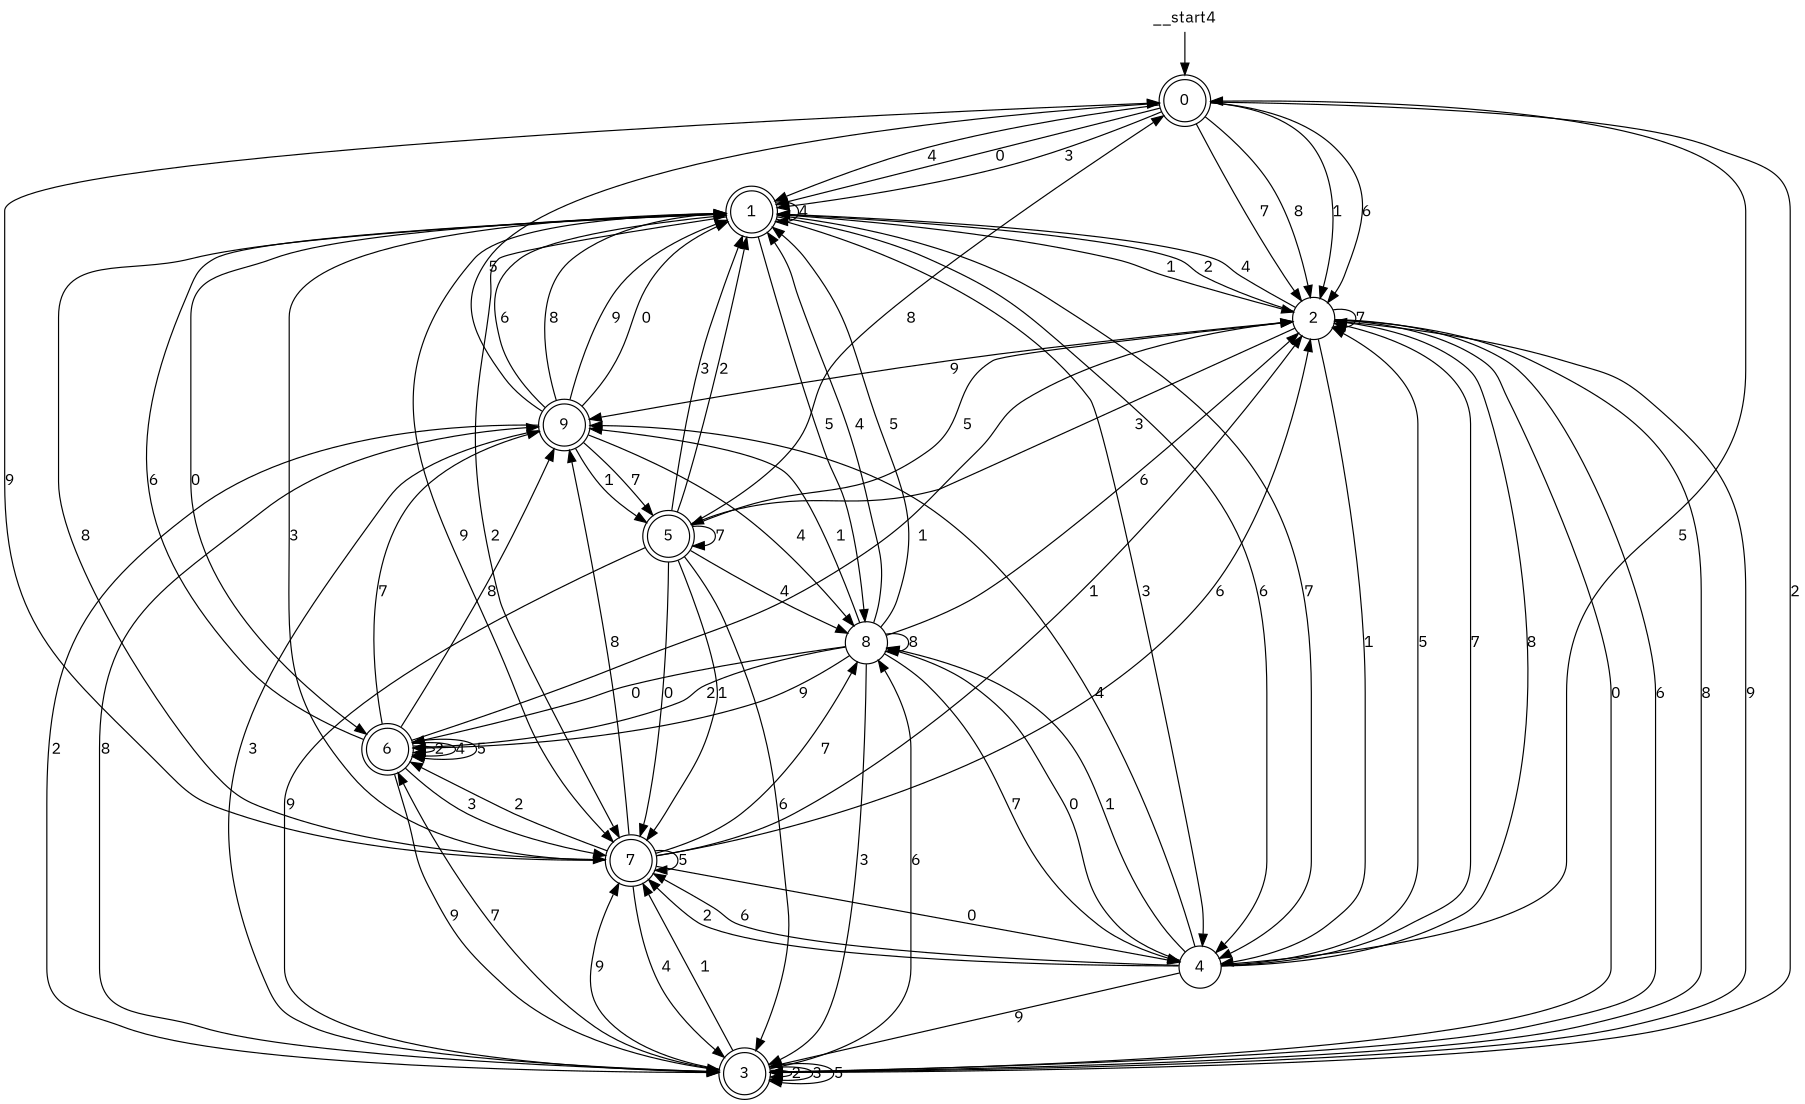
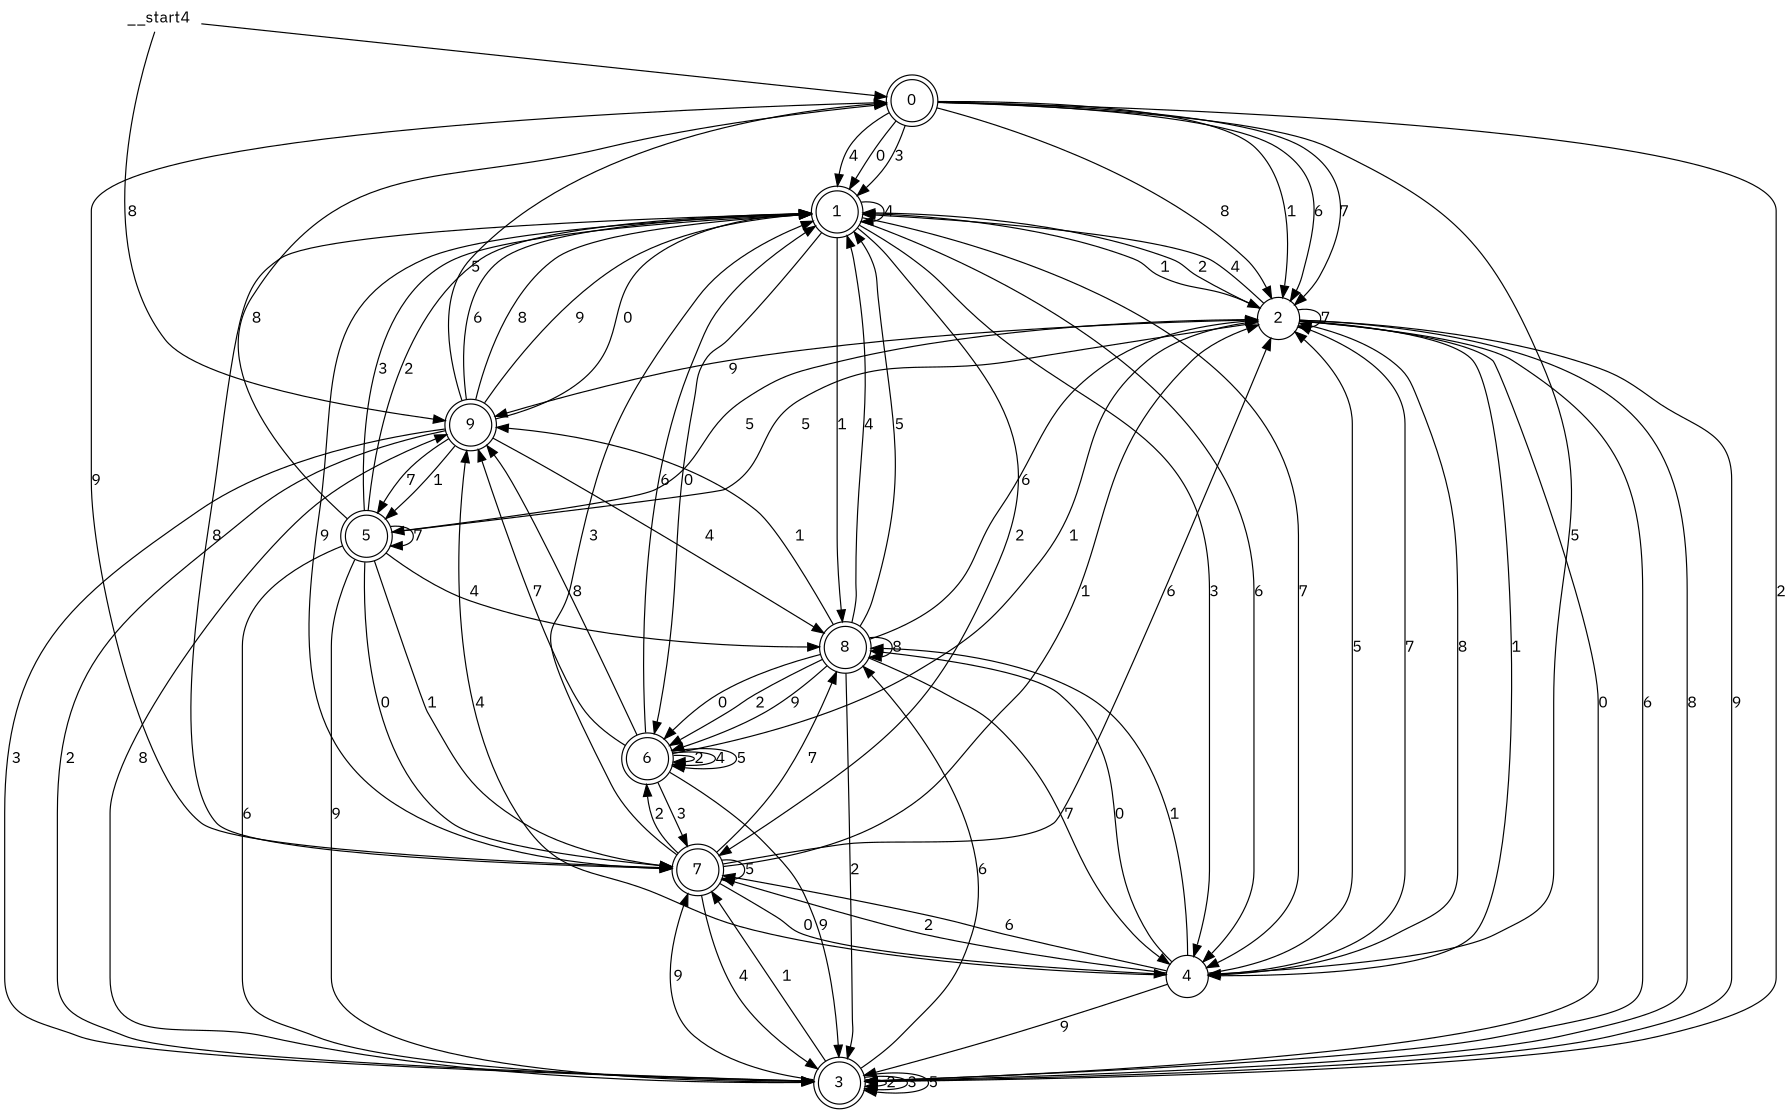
(830, 425) -> (842, 425)
(1140, 425) -> (806, 425)
(1734, 432) -> (1567, 447)
(866, 643) -> (845, 647)
(607, 647) -> (156, 324)
(865, 861) -> (855, 870)
(528, 967) -> none
